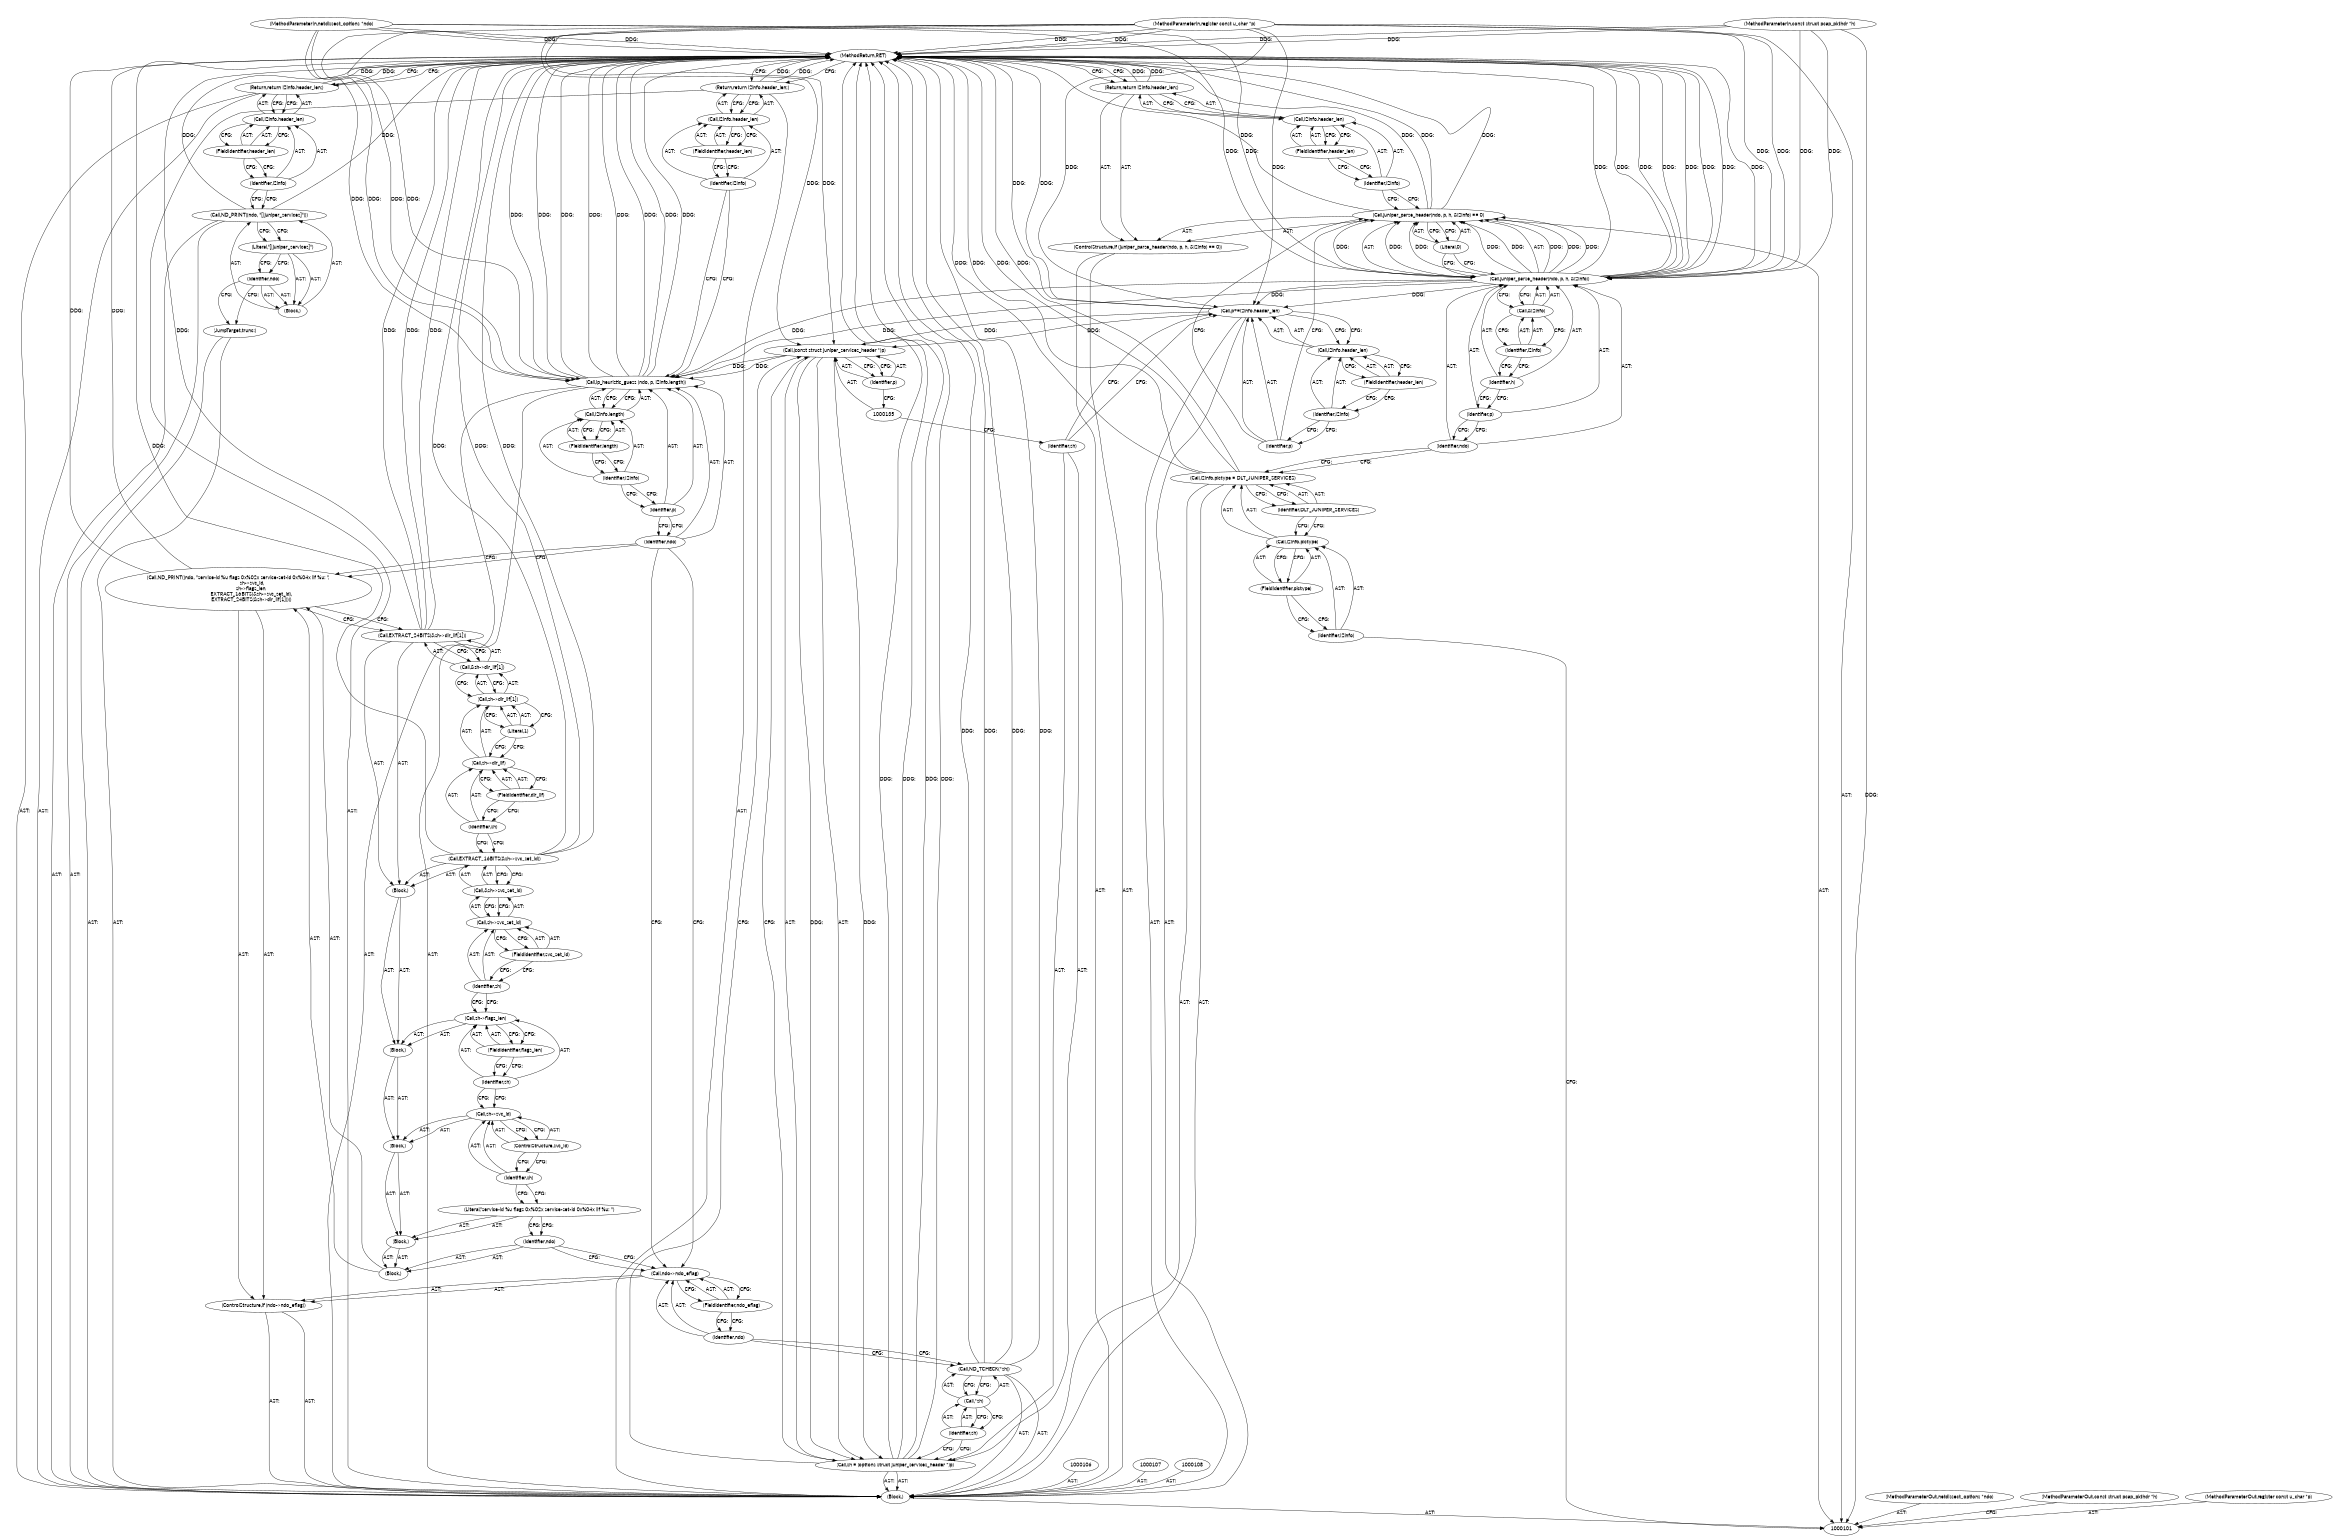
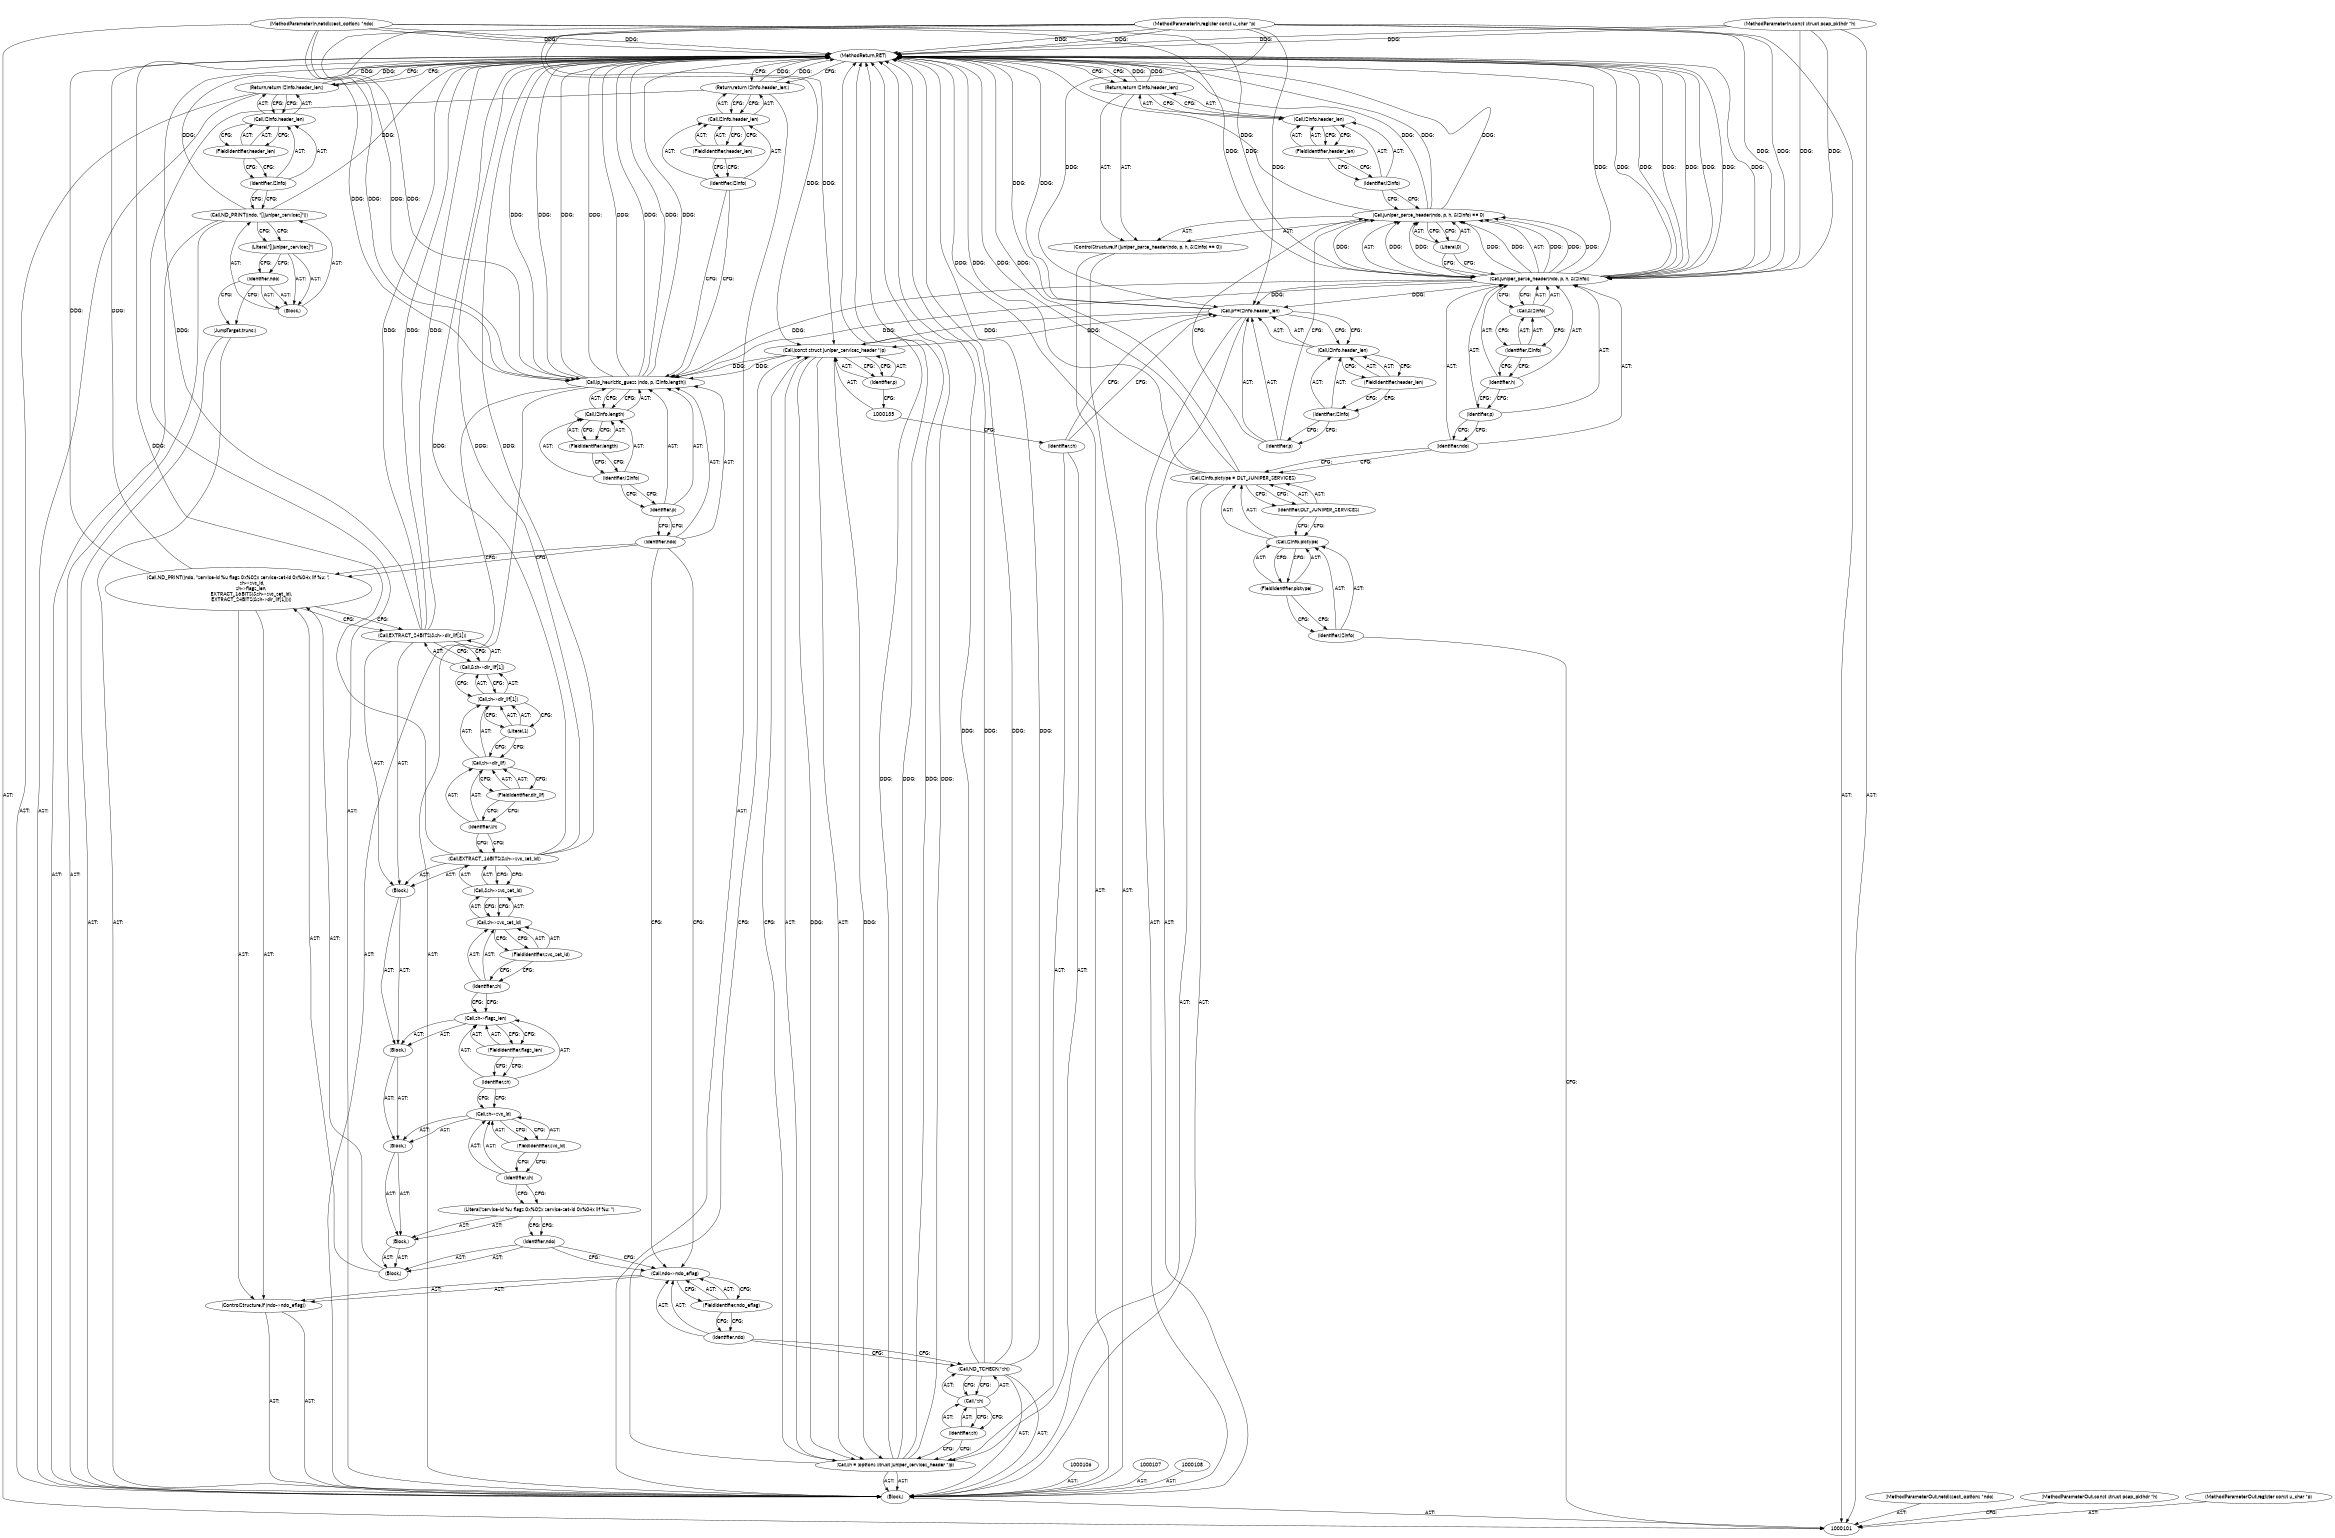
(1819, 732) -> (64, 1505)
(1872, 795) -> (1872, 795)
(541, 1146) -> (541, 1146)
